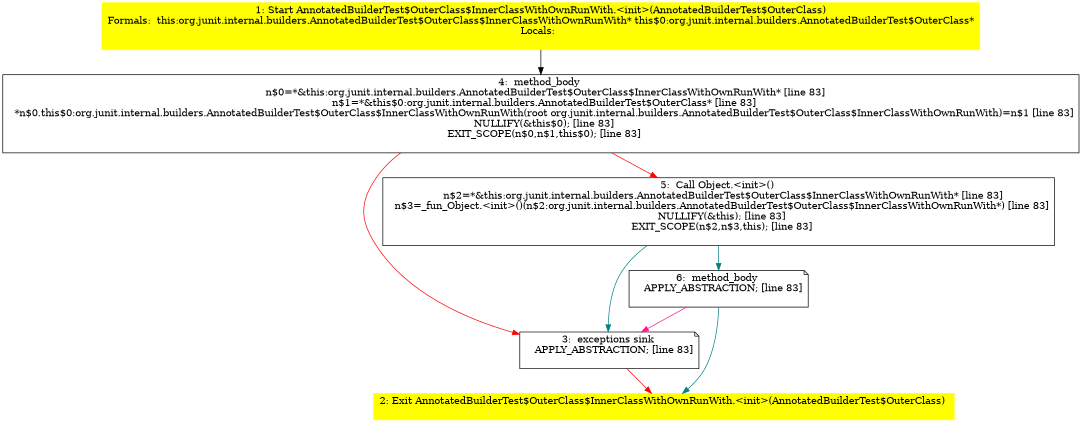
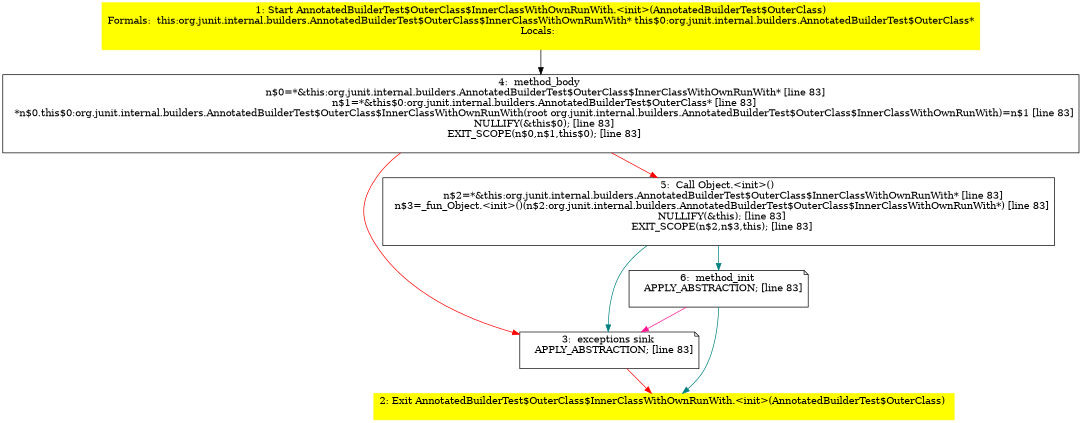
(719, 289) -> (719, 289)
